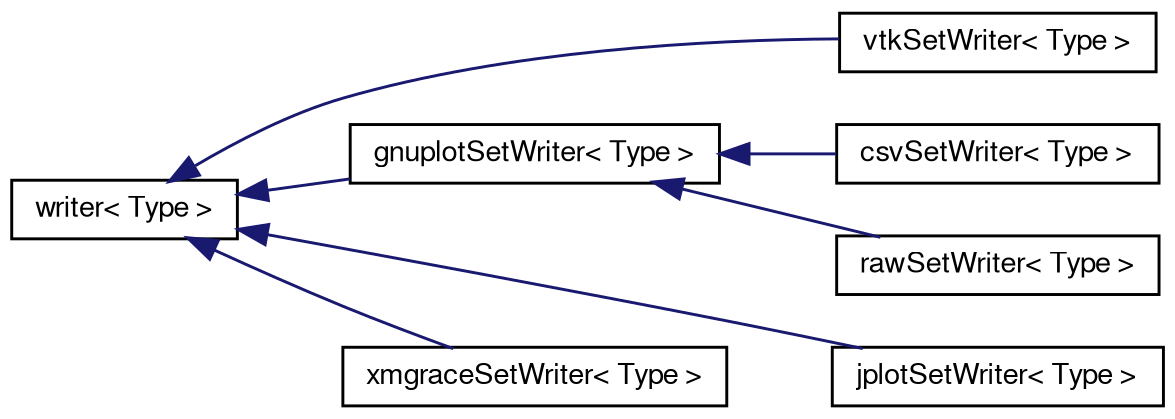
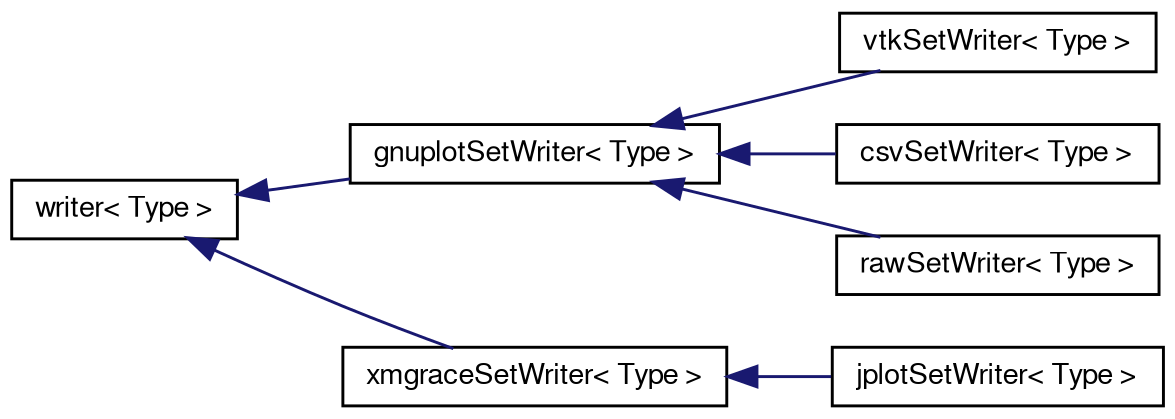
(508, 63) -> (781, 95)
(566, 290) -> (794, 377)
